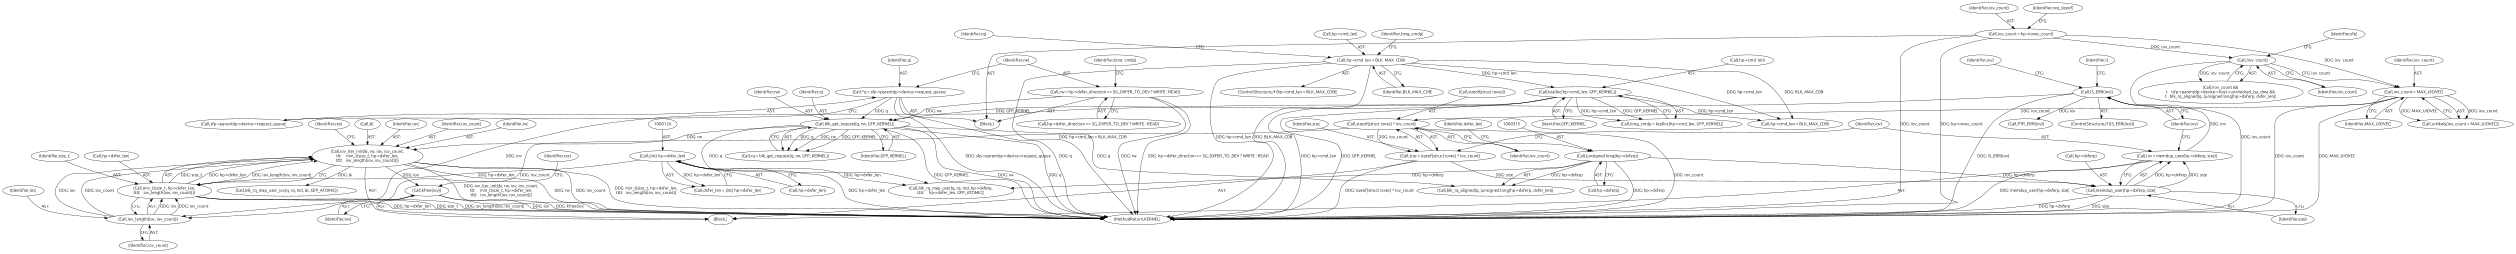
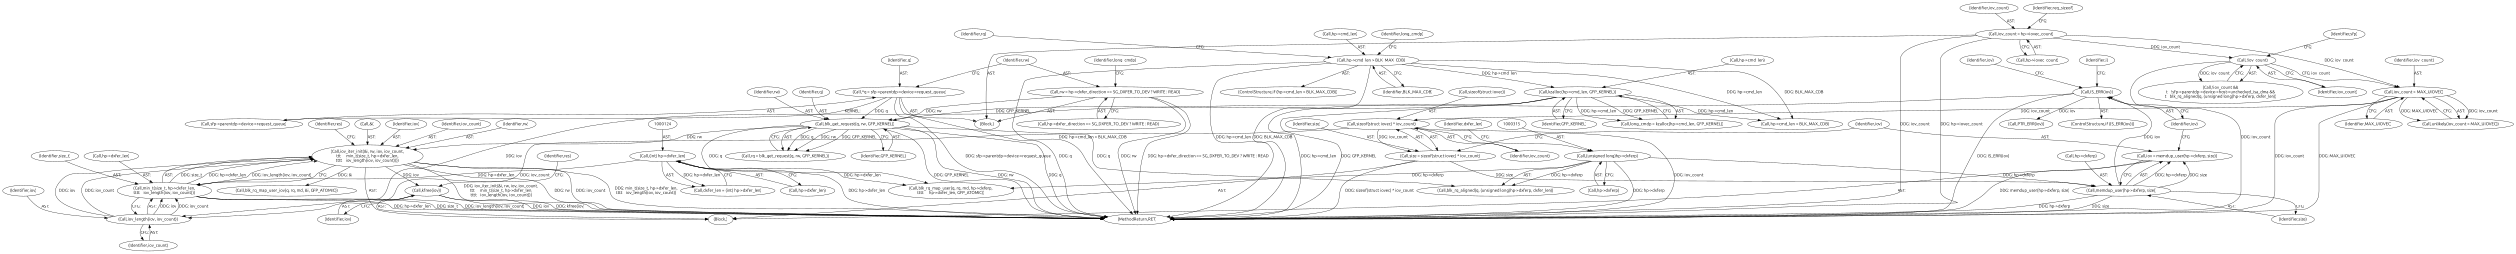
none -> (2038, 60)
(2178, 106) -> (2141, 136)
(853, 111) -> (853, 111)
(1137, 219) -> (1137, 219)
